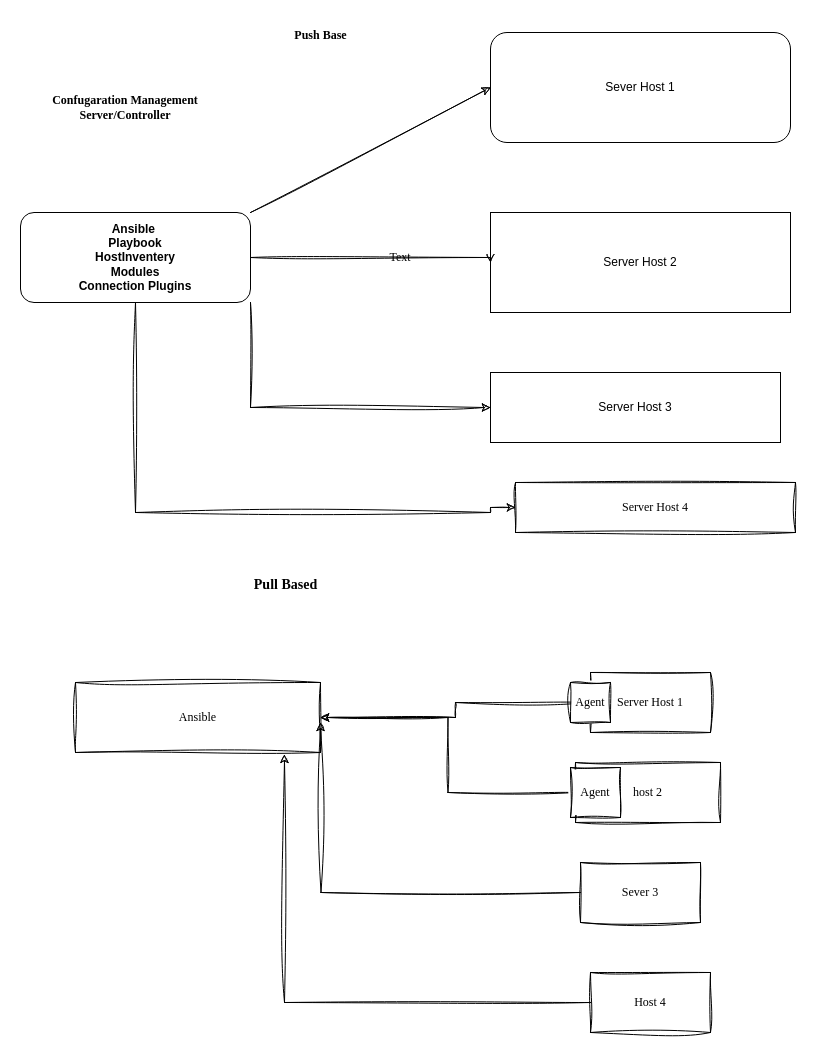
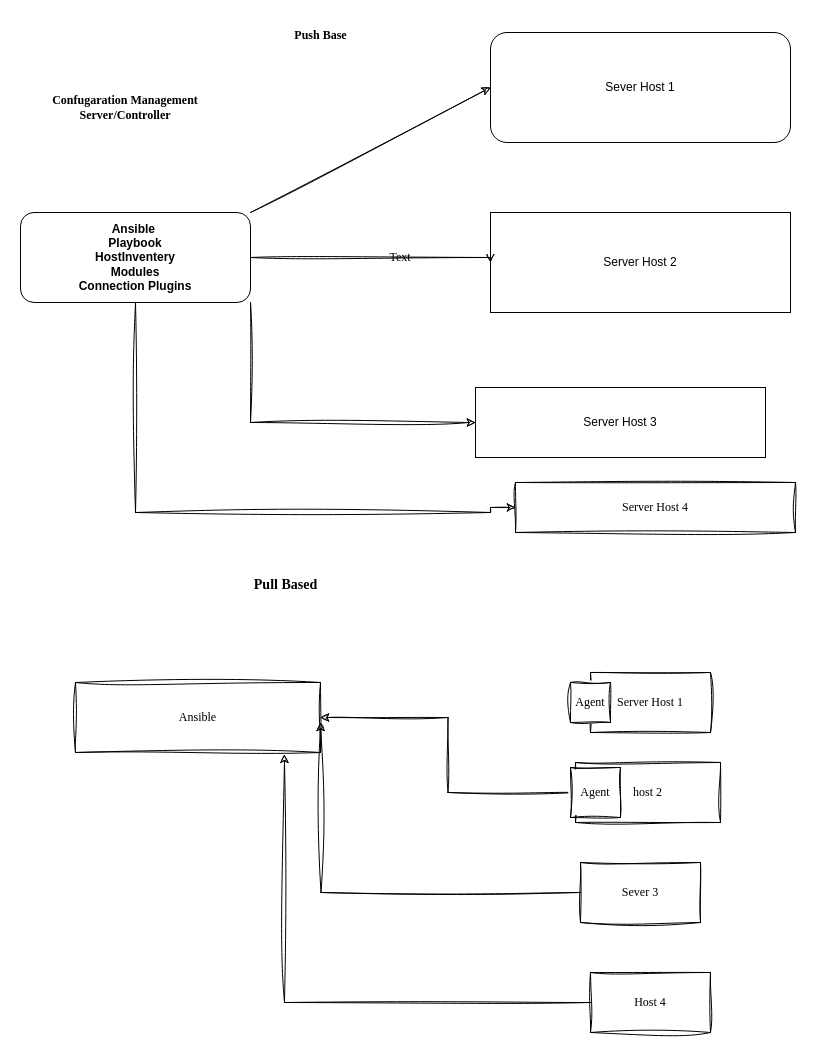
(636, 408) -> (621, 423)
(501, 703) -> none
